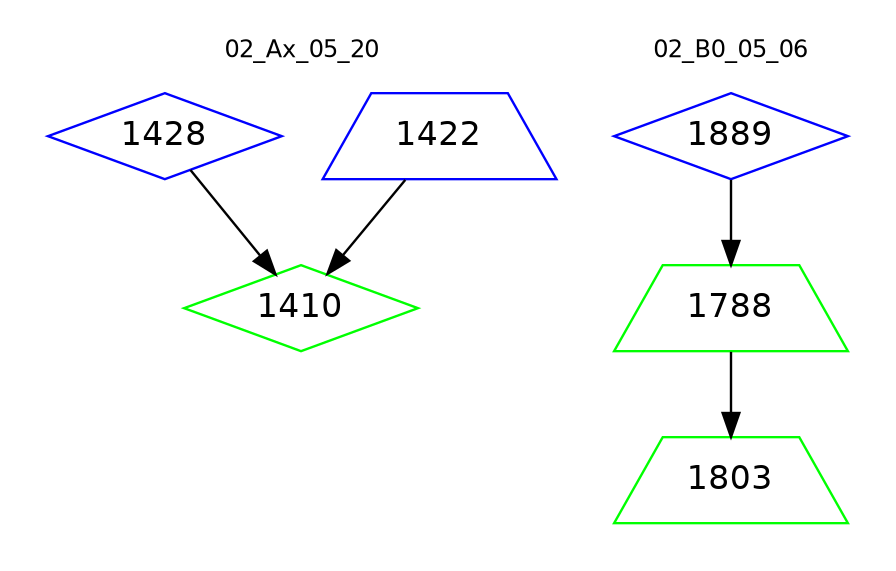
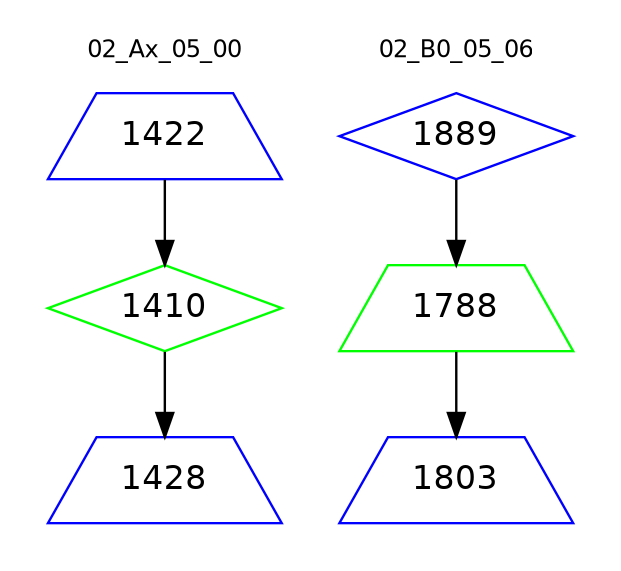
(302, 51) -> (165, 51)
(165, 136) -> (165, 480)
(225, 213) -> (165, 382)
(731, 480) -> (456, 480)
